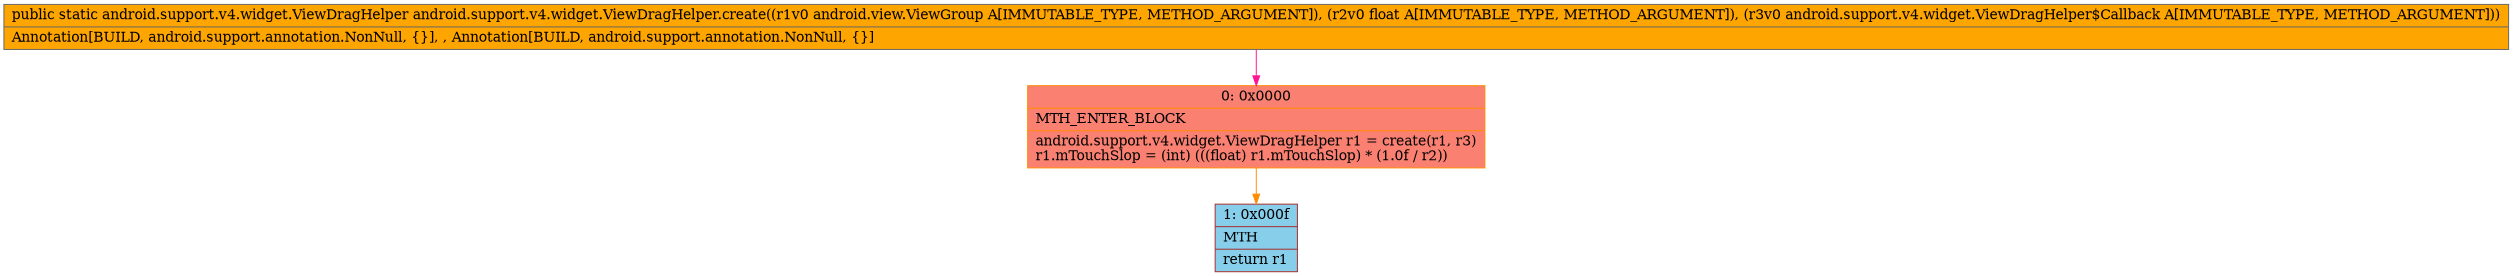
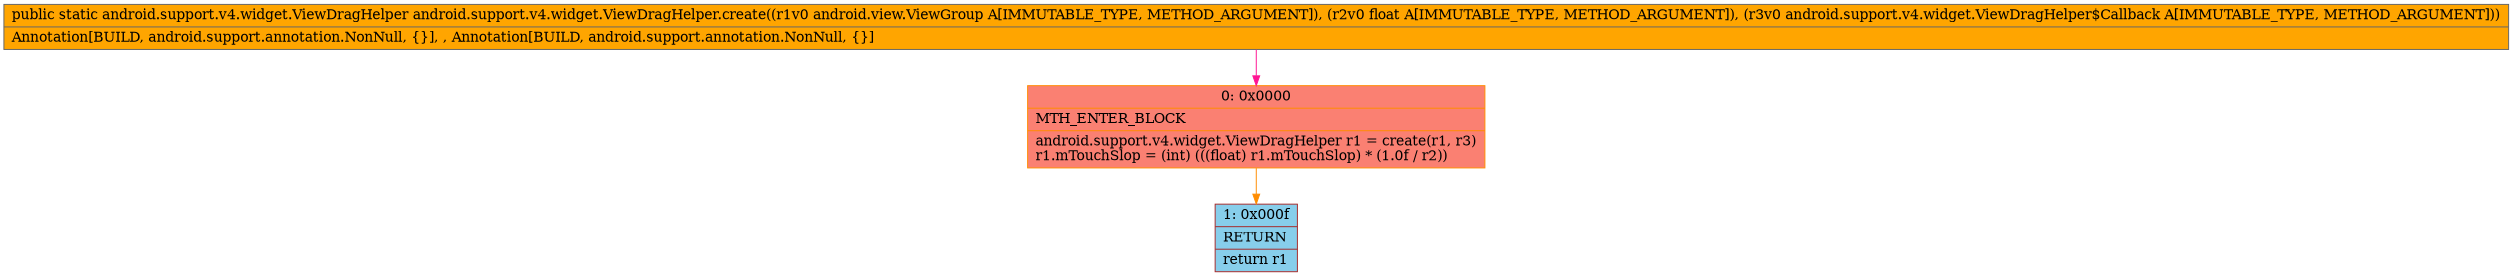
(1241, 237) -> (1255, 237)
